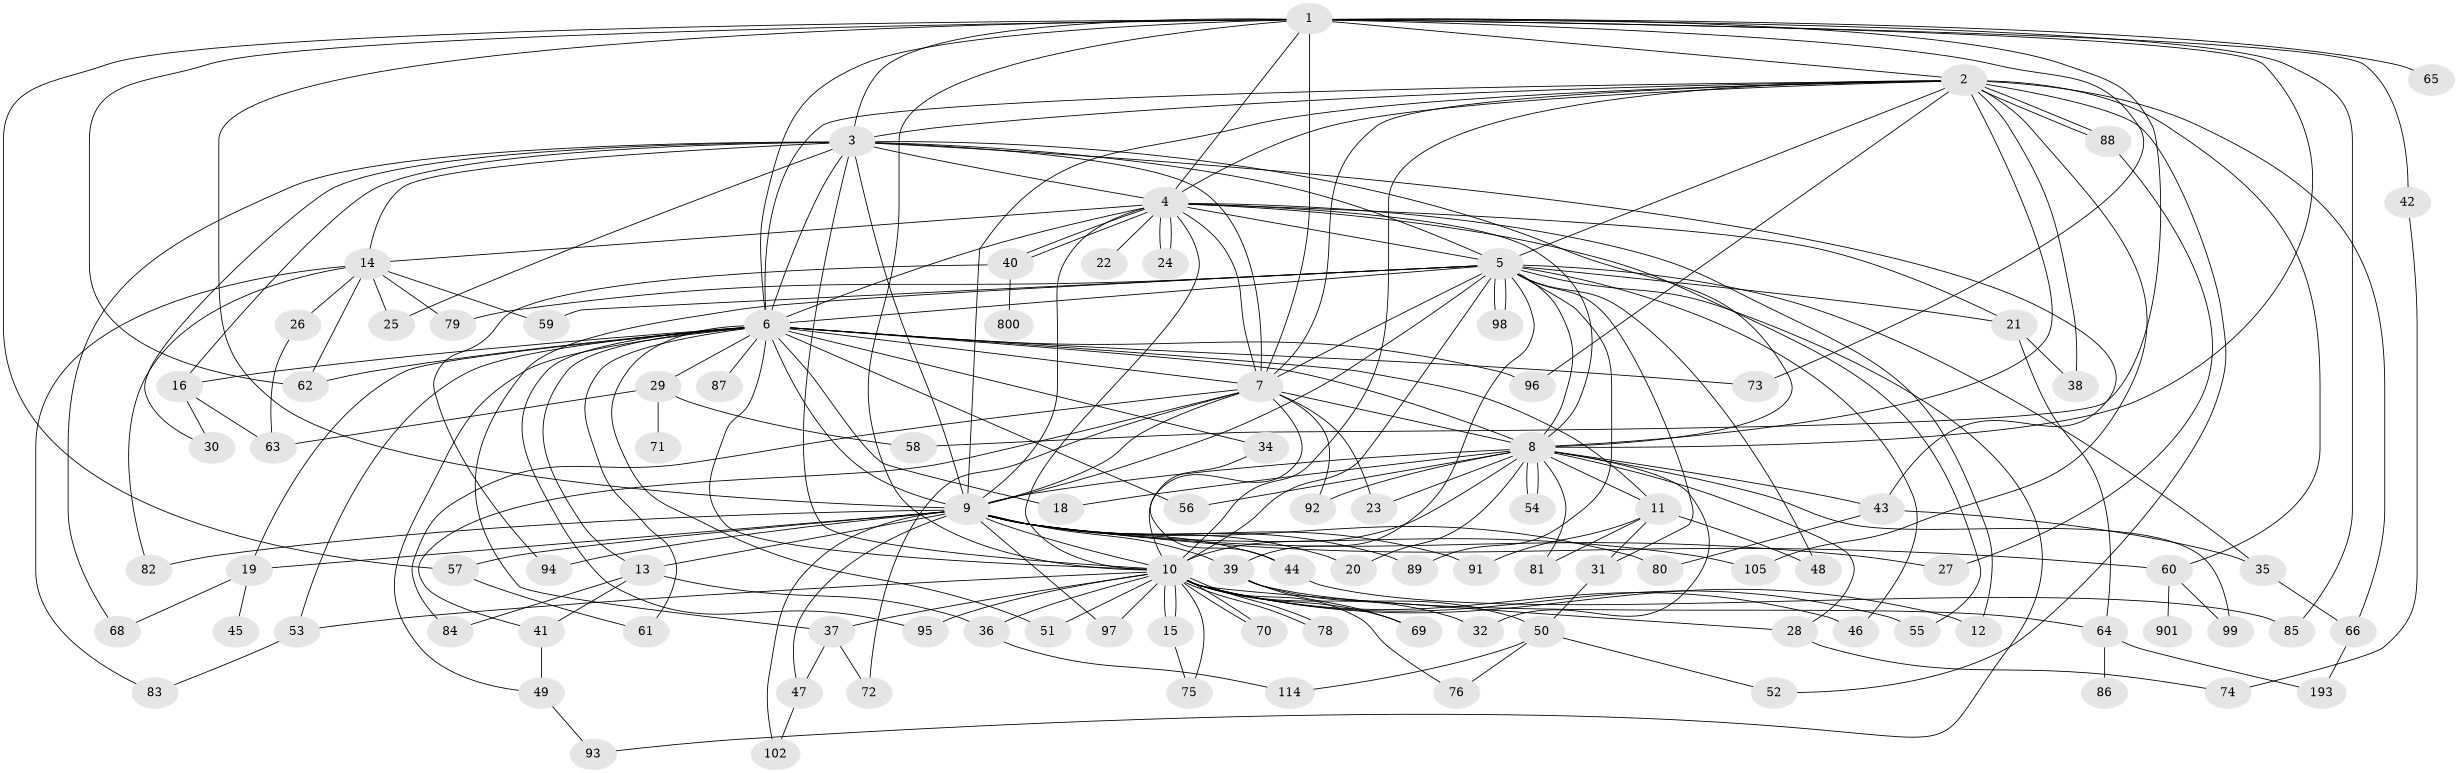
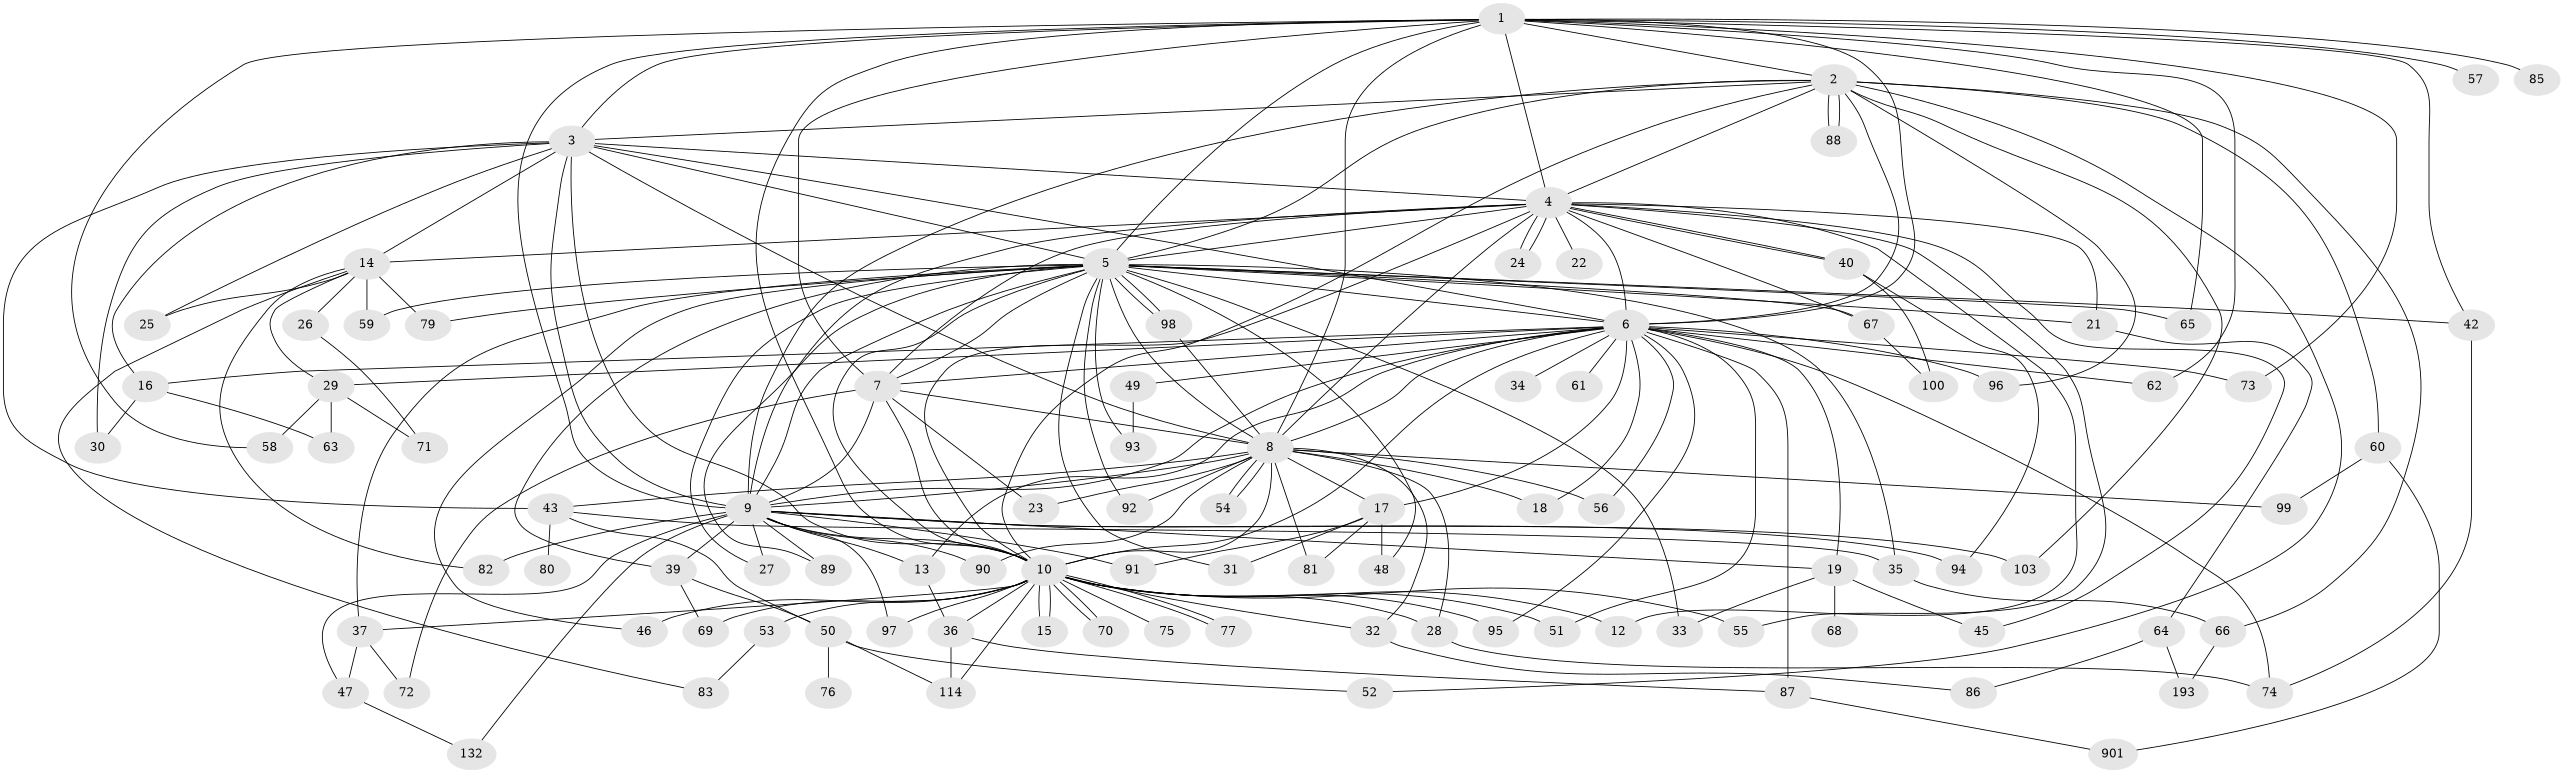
none -> (1277, 101)
(1394, 120) -> none
(1138, 169) -> none
(288, 189) -> none
none -> (1649, 287)
none -> (1789, 292)
(337, 325) -> (274, 312)
(1009, 325) -> (1934, 387)
none -> (1871, 325)
none -> (2110, 348)
(459, 378) -> (1997, 451)
(2076, 387) -> none
(272, 389) -> (367, 377)
(1937, 395) -> (1220, 387)
(2195, 408) -> (793, 325)
(1327, 437) -> (1086, 401)
(1659, 509) -> (1382, 509)
(1333, 529) -> none
(710, 533) -> none
(1537, 551) -> none
(1292, 570) -> none
(1354, 570) -> (983, 570)
(1756, 570) -> (2025, 570)
(530, 599) -> none
(1570, 601) -> (704, 555)
(1686, 610) -> none
(1352, 614) -> (998, 632)
(450, 632) -> none
(541, 632) -> none
(1326, 632) -> (1229, 632)
none -> (1680, 632)
(1180, 662) -> none
none -> (1669, 673)
none -> (1368, 674)
none -> (1950, 724)
(776, 754) -> (472, 754)
